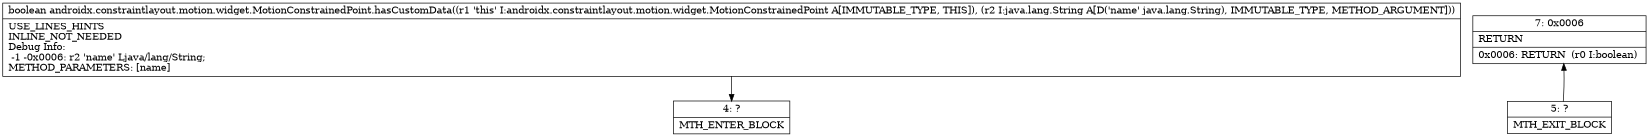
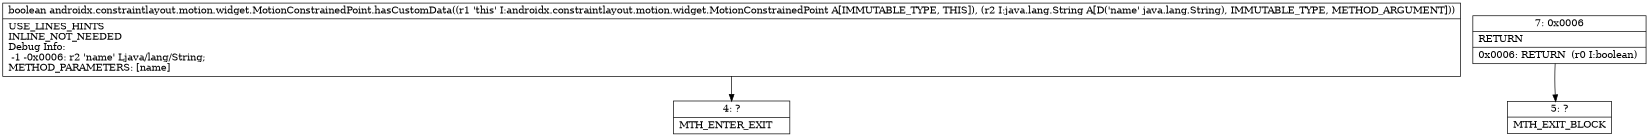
(1564, 86) -> (1555, 79)
(732, 125) -> (725, 125)
